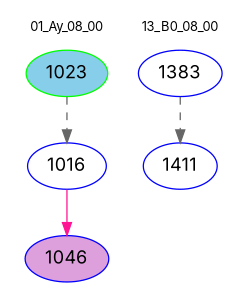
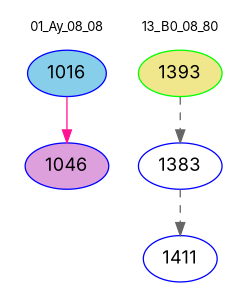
(67, 28) -> (67, 28)
(180, 28) -> (180, 28)
(67, 73) -> none
none -> (180, 73)
(67, 166) -> (67, 73)
